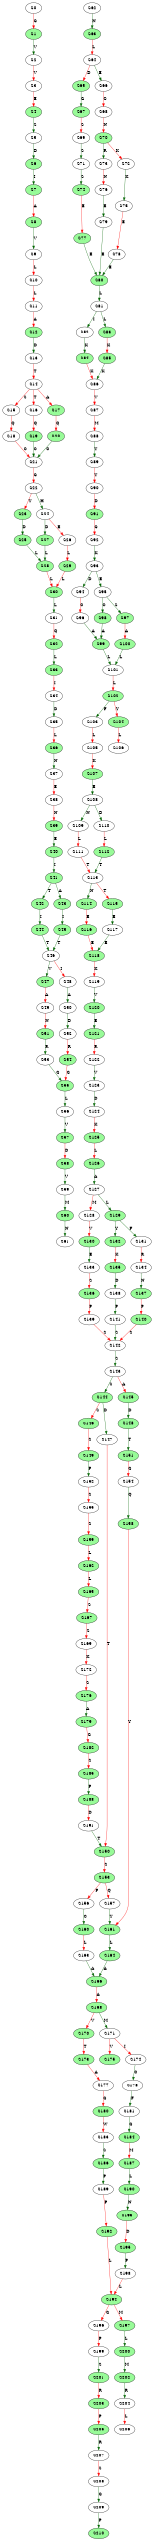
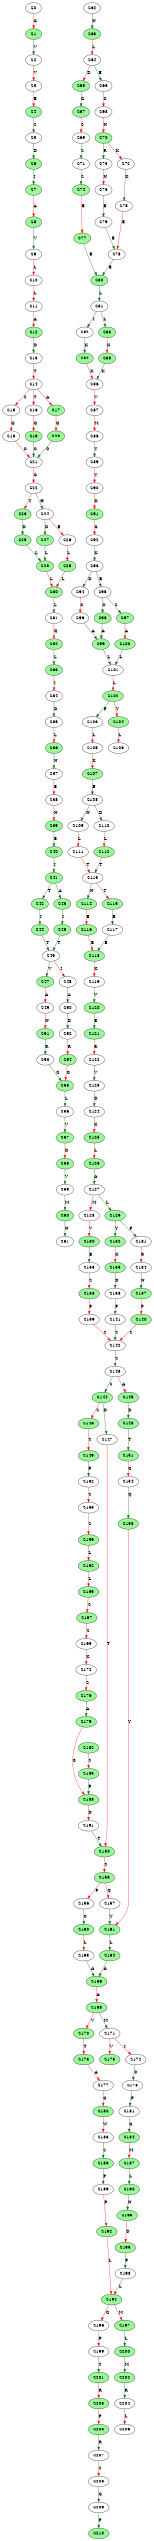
(102, 250) -> (109, 237)
(87, 1733) -> (73, 1760)
